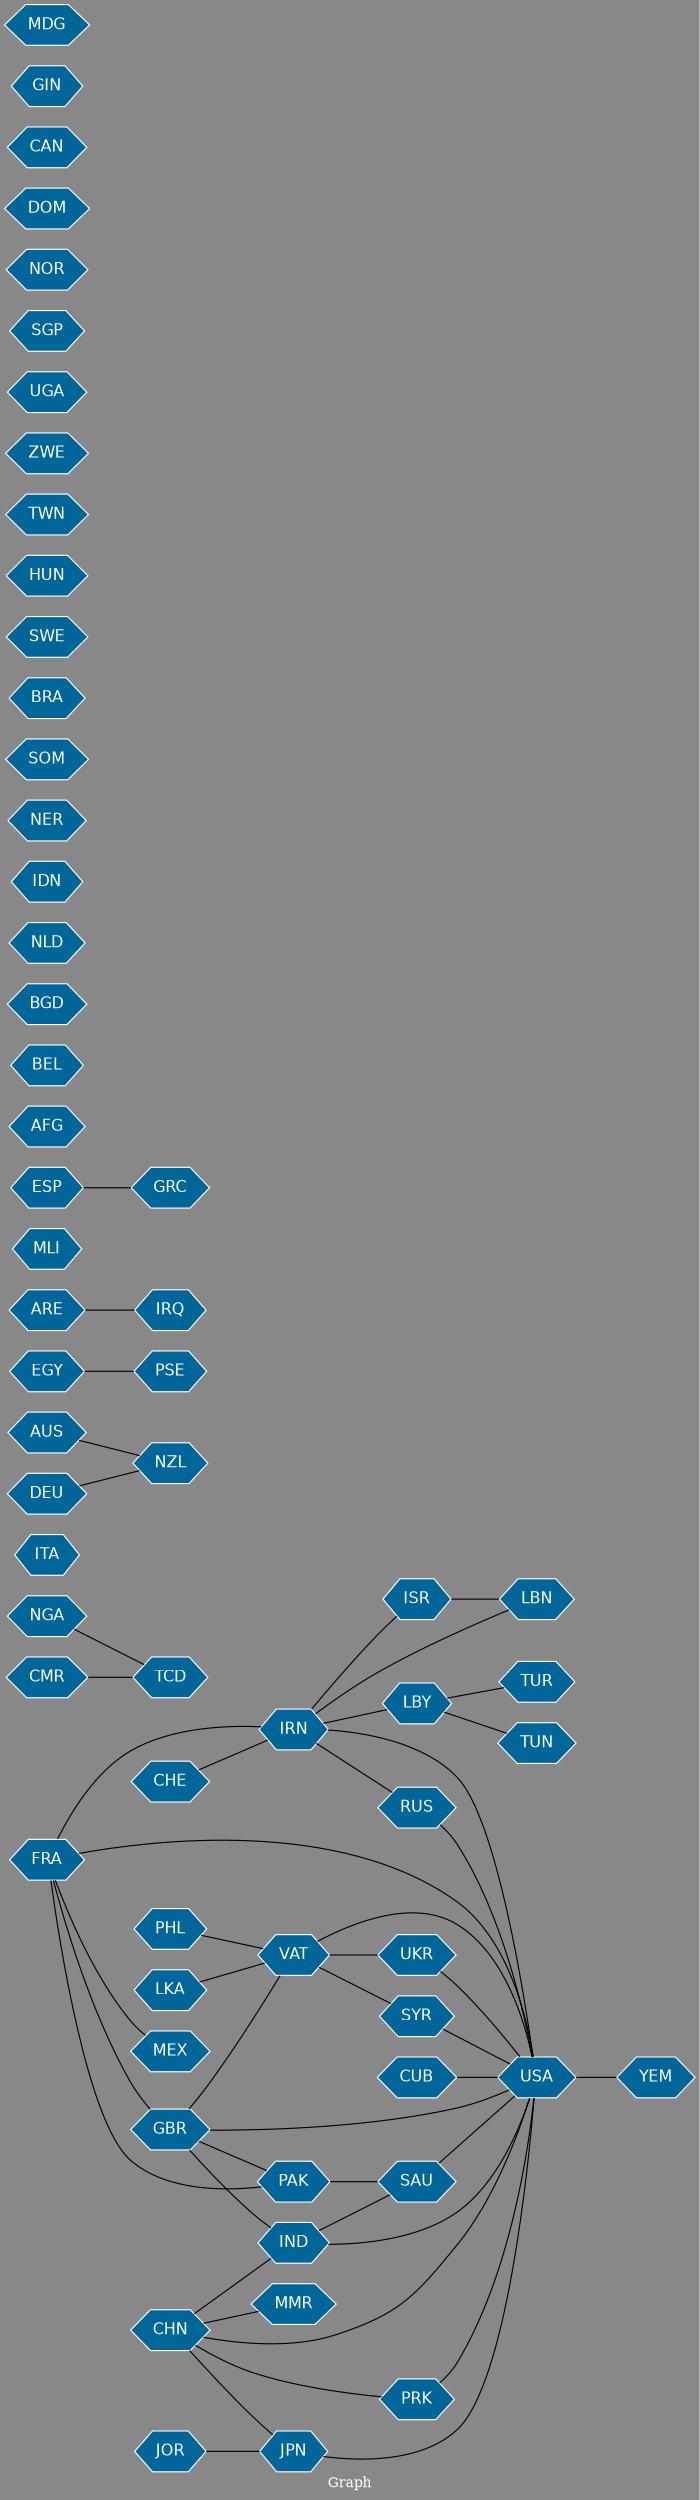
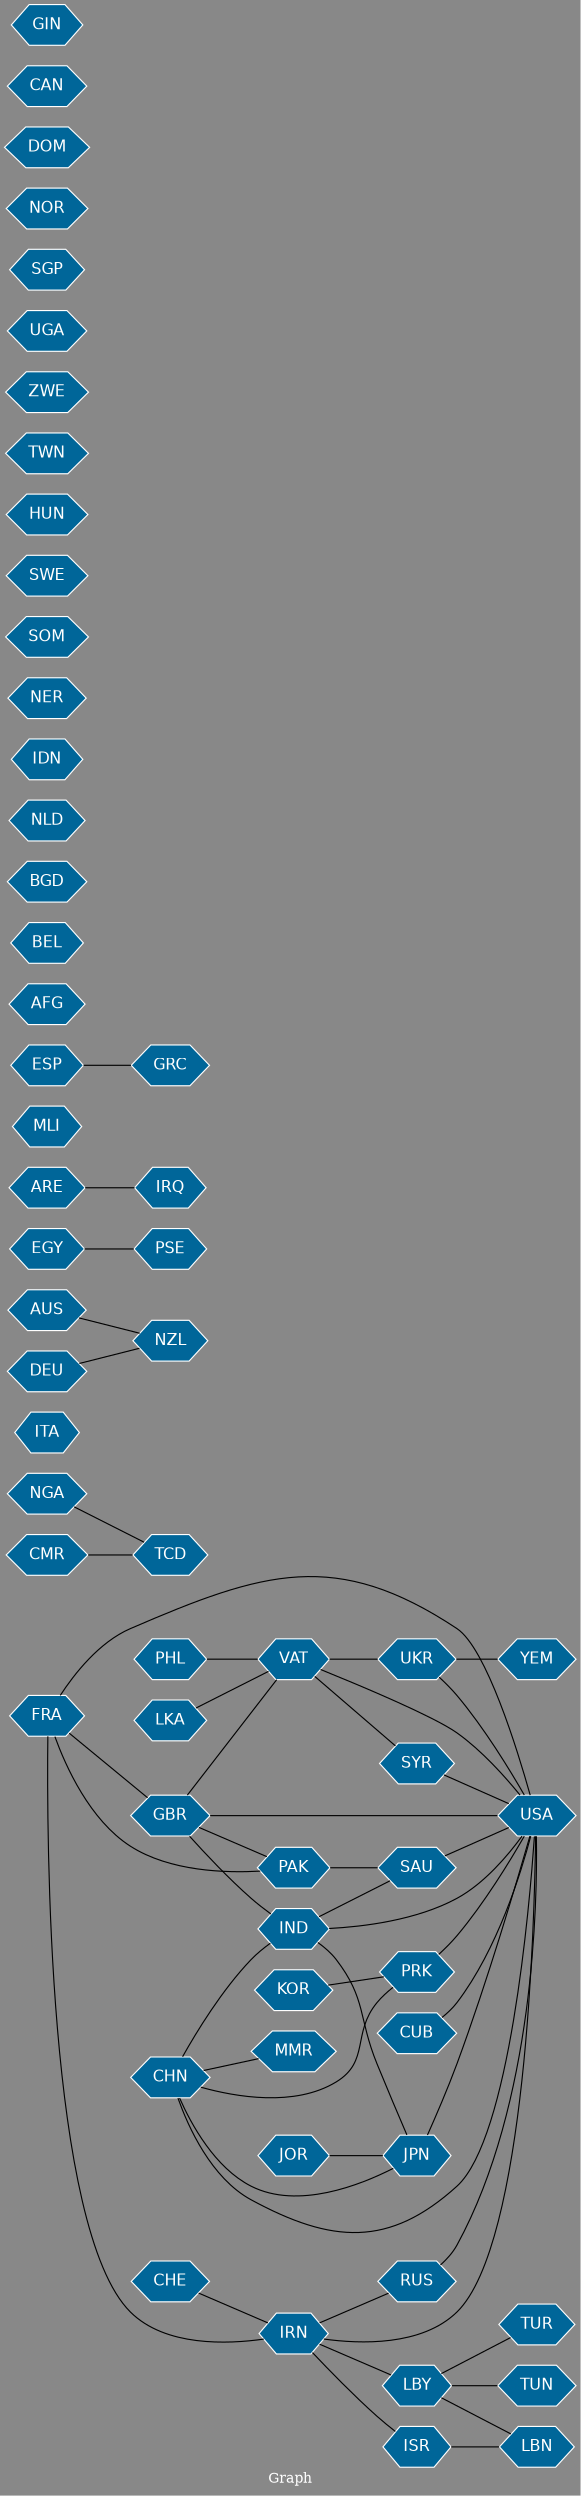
(47, 25) -> none
(47, 698) -> none
(409, 1656) -> (476, 2416)
none -> (294, 1990)
none -> (369, 2040)
(170, 2051) -> none
(596, 2077) -> (472, 1659)
